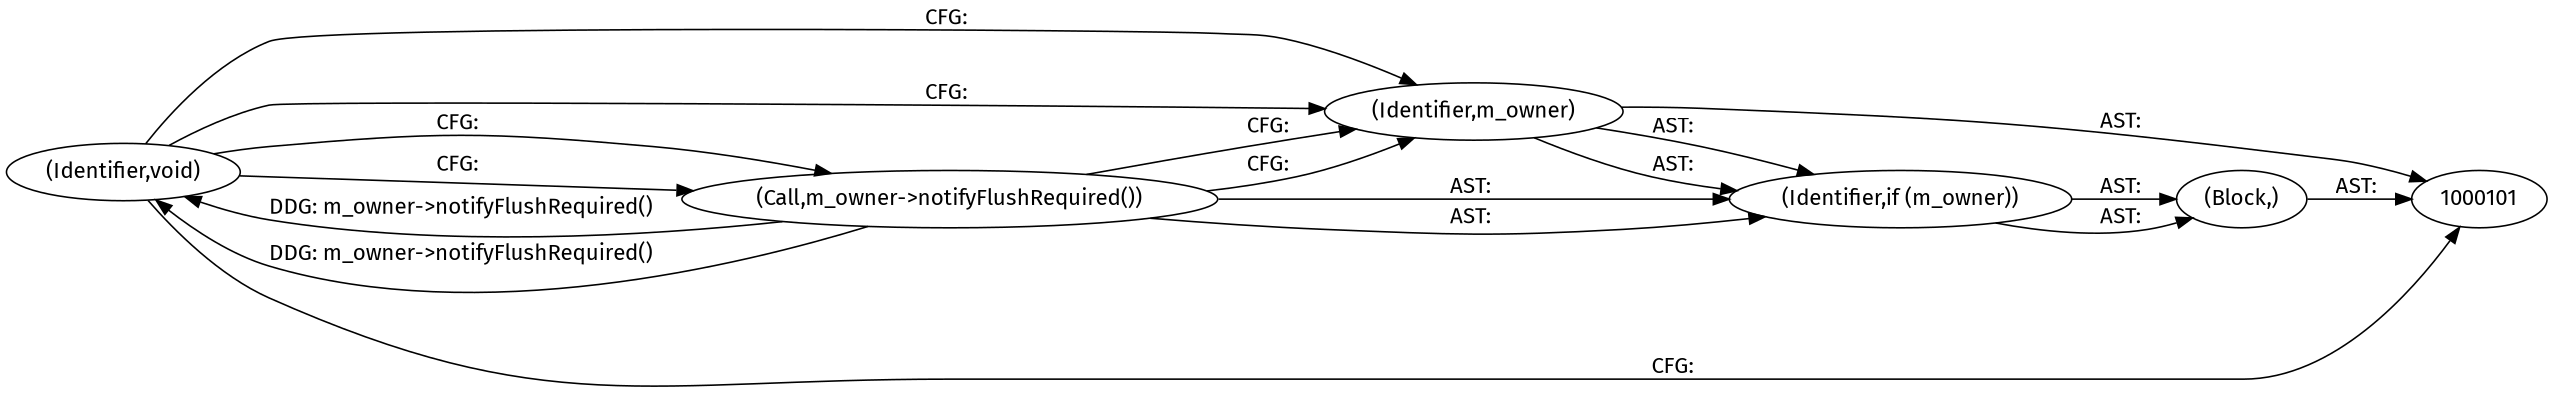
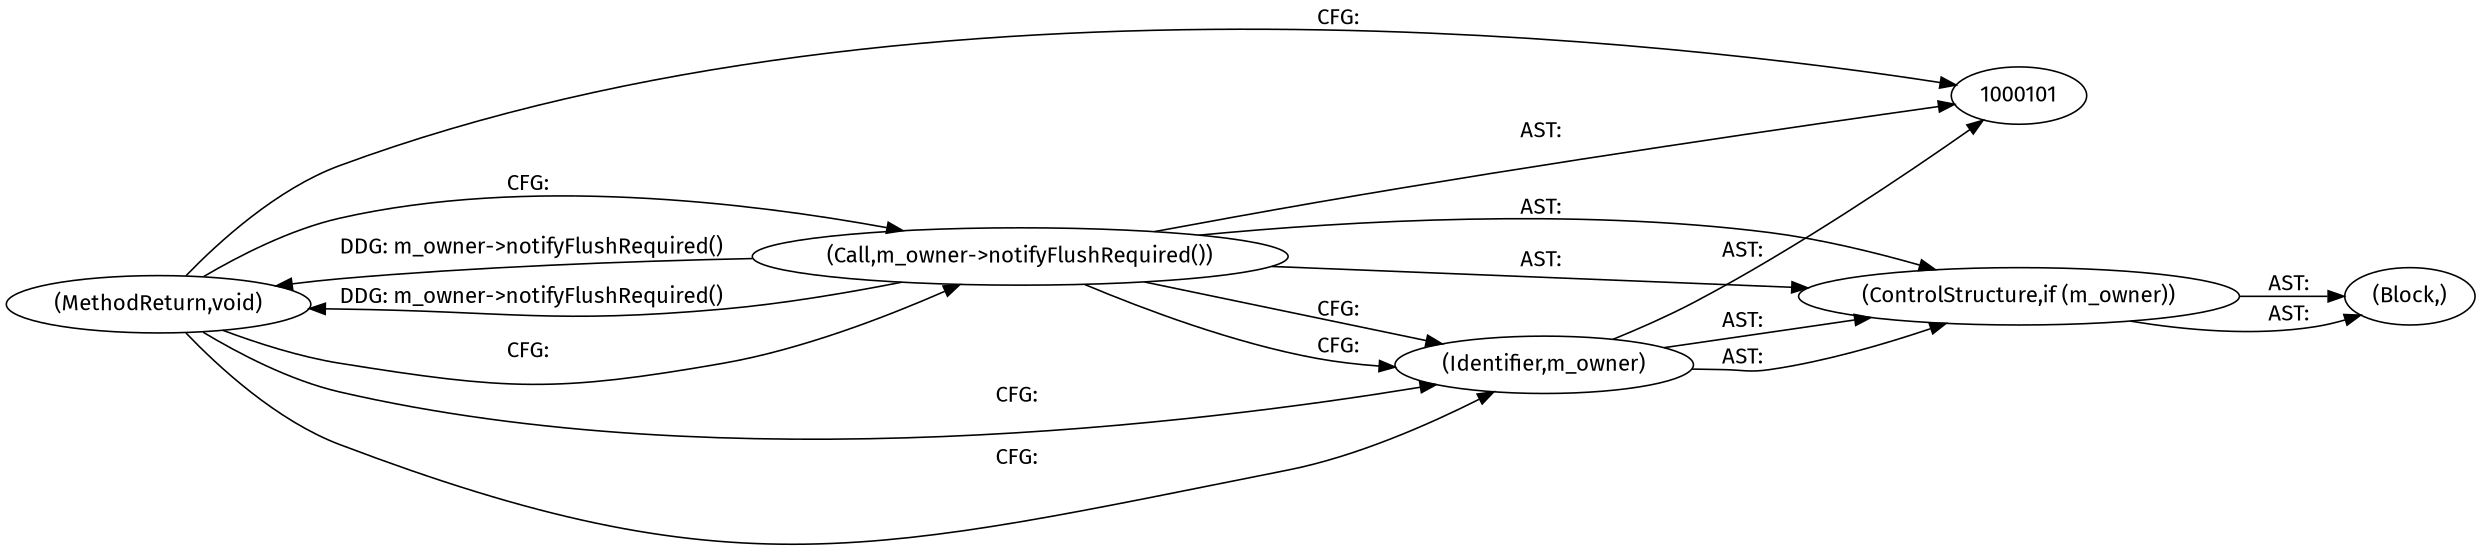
(123, 172) -> (159, 304)
(1901, 199) -> (2019, 296)
(2352, 199) -> (1546, 165)
